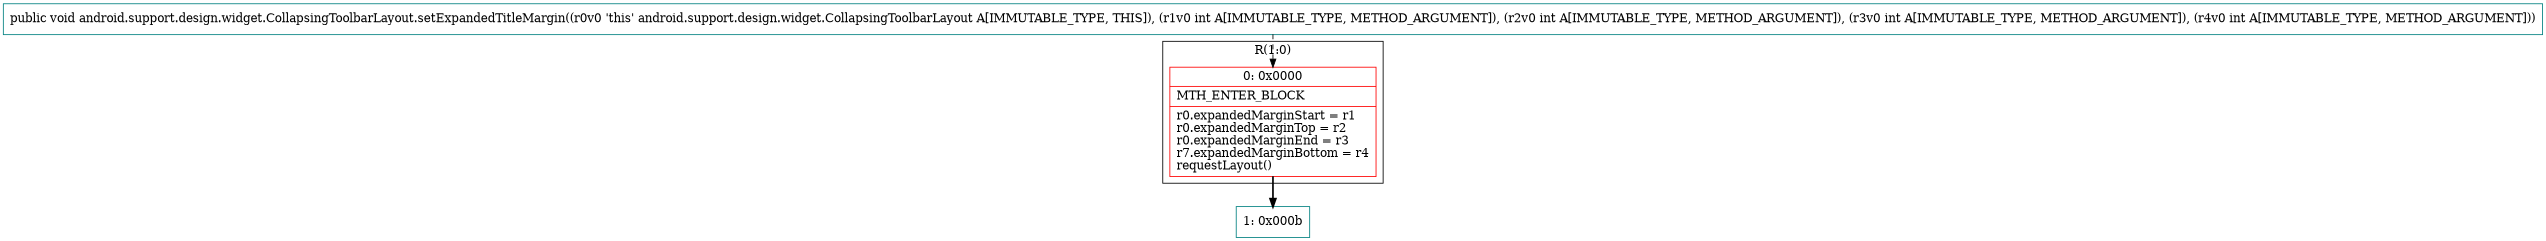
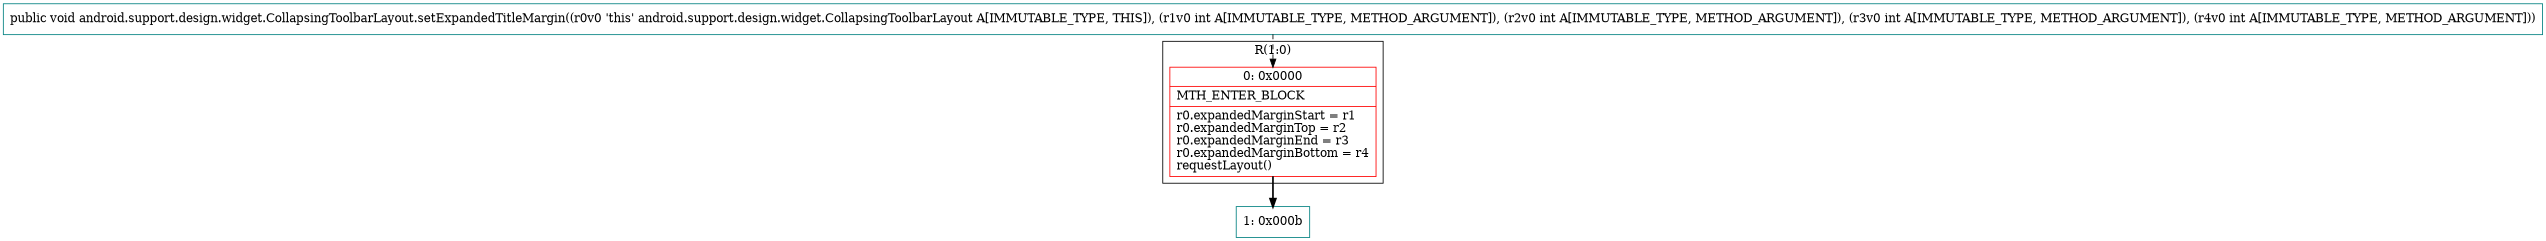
(1273, 154) -> (1273, 154)
